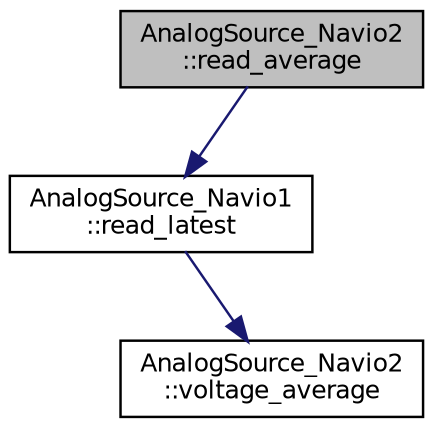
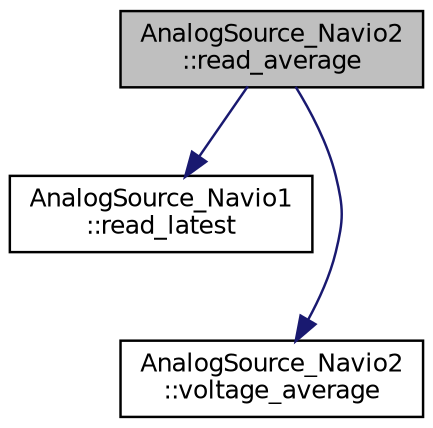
(209, 286) -> (341, 202)
